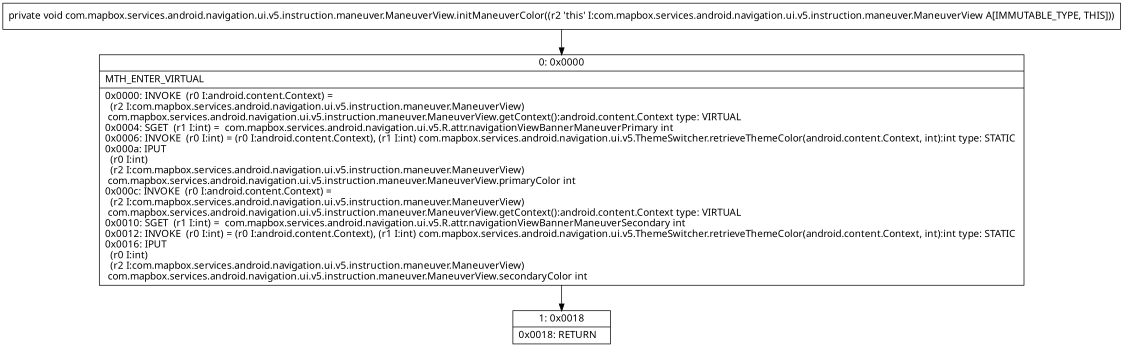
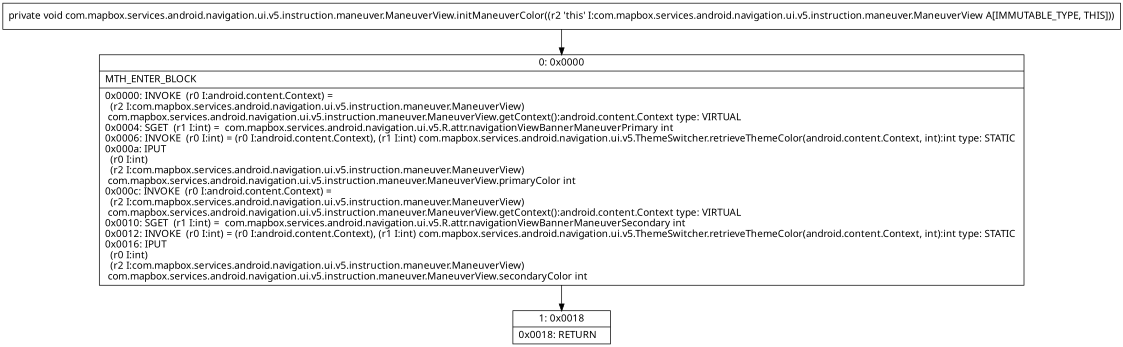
(155, 79) -> (151, 79)
